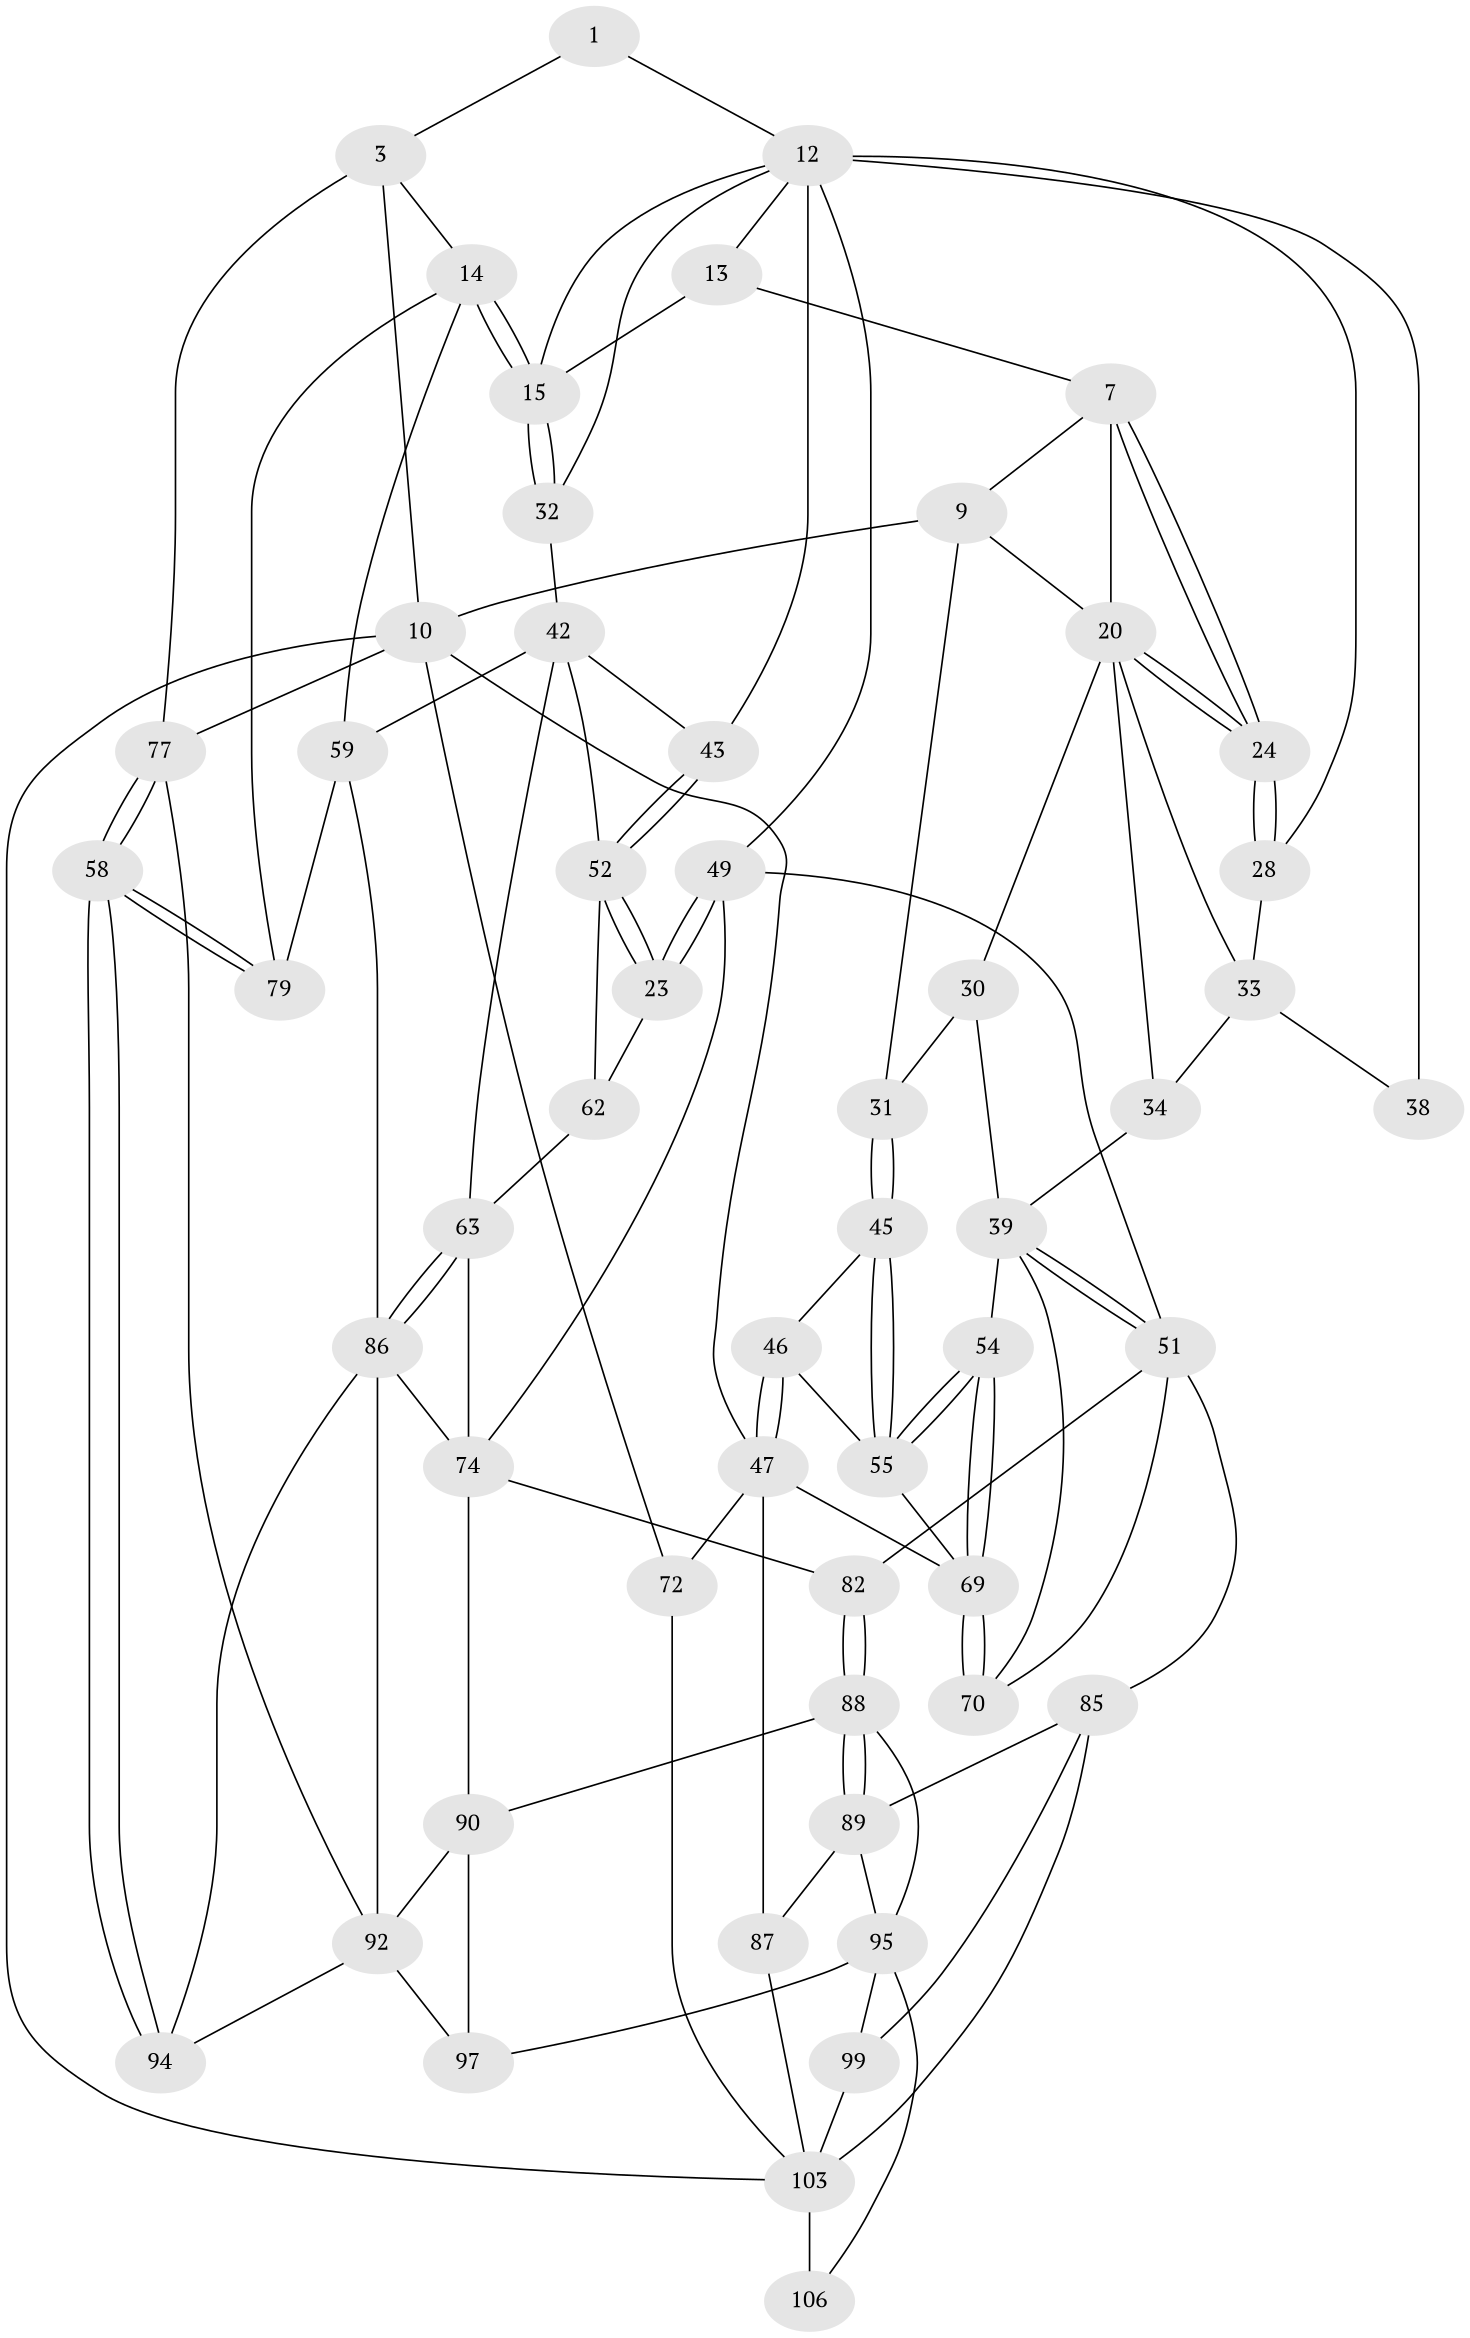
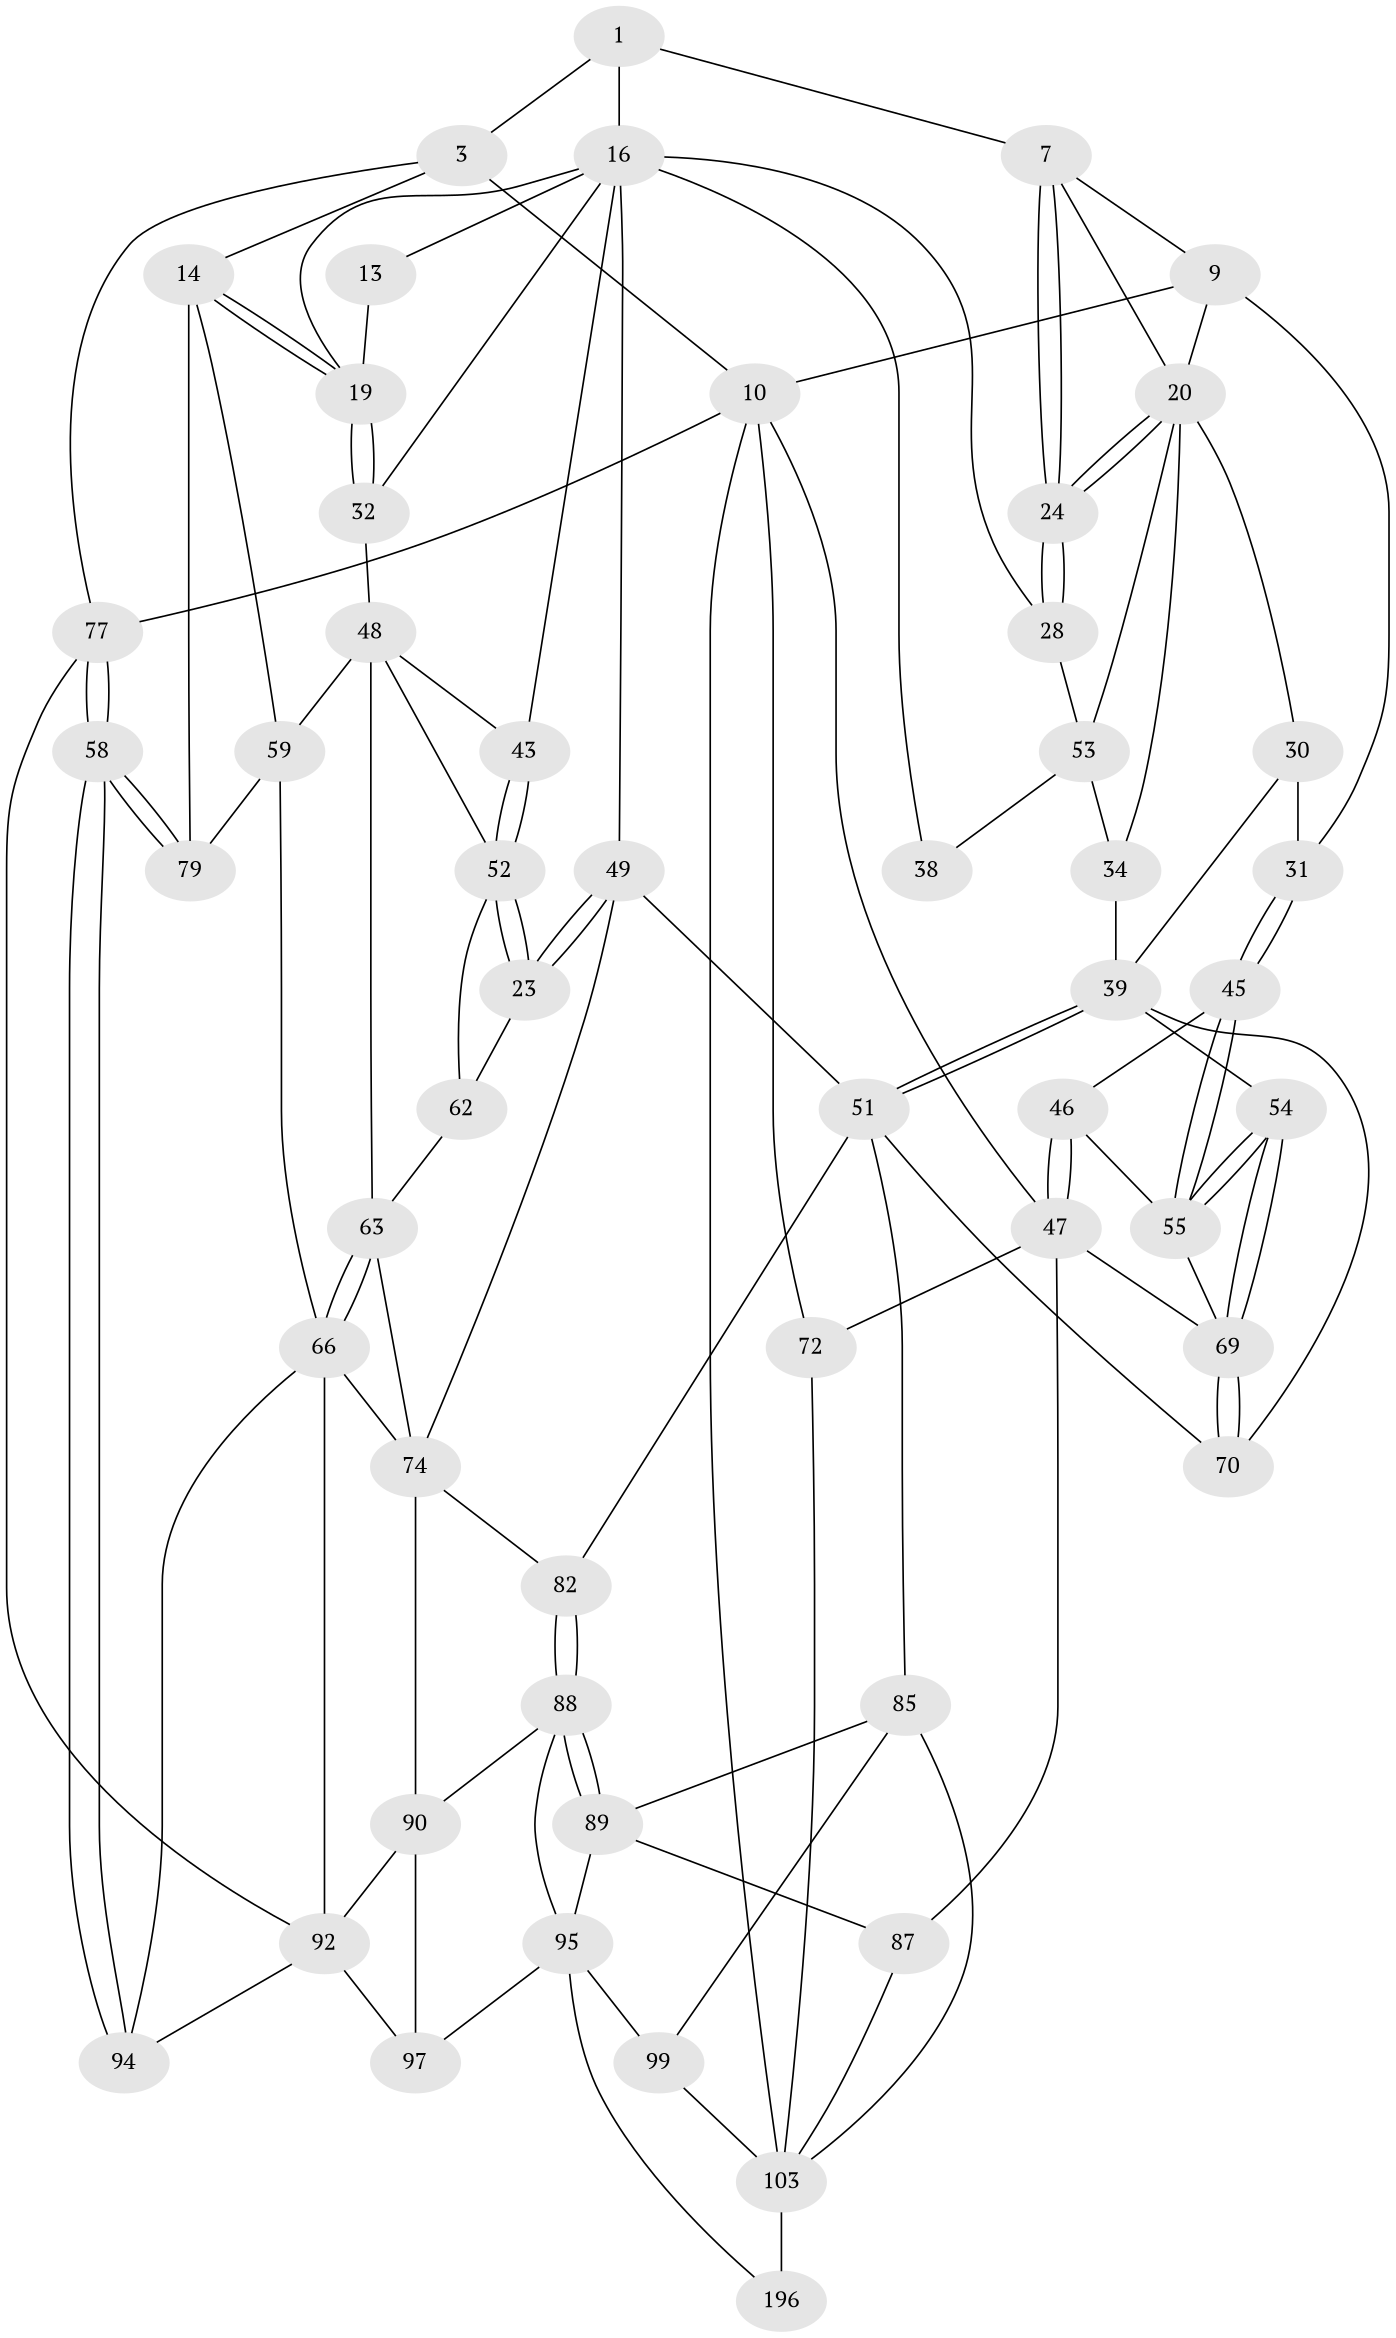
(808, 156) -> (619, 156)
(914, 334) -> (833, 96)
(535, 394) -> (361, 394)
(560, 632) -> (371, 632)
(1250, 990) -> (1084, 752)
(377, 1348) -> (324, 1348)
(810, 2301) -> (781, 2301)
